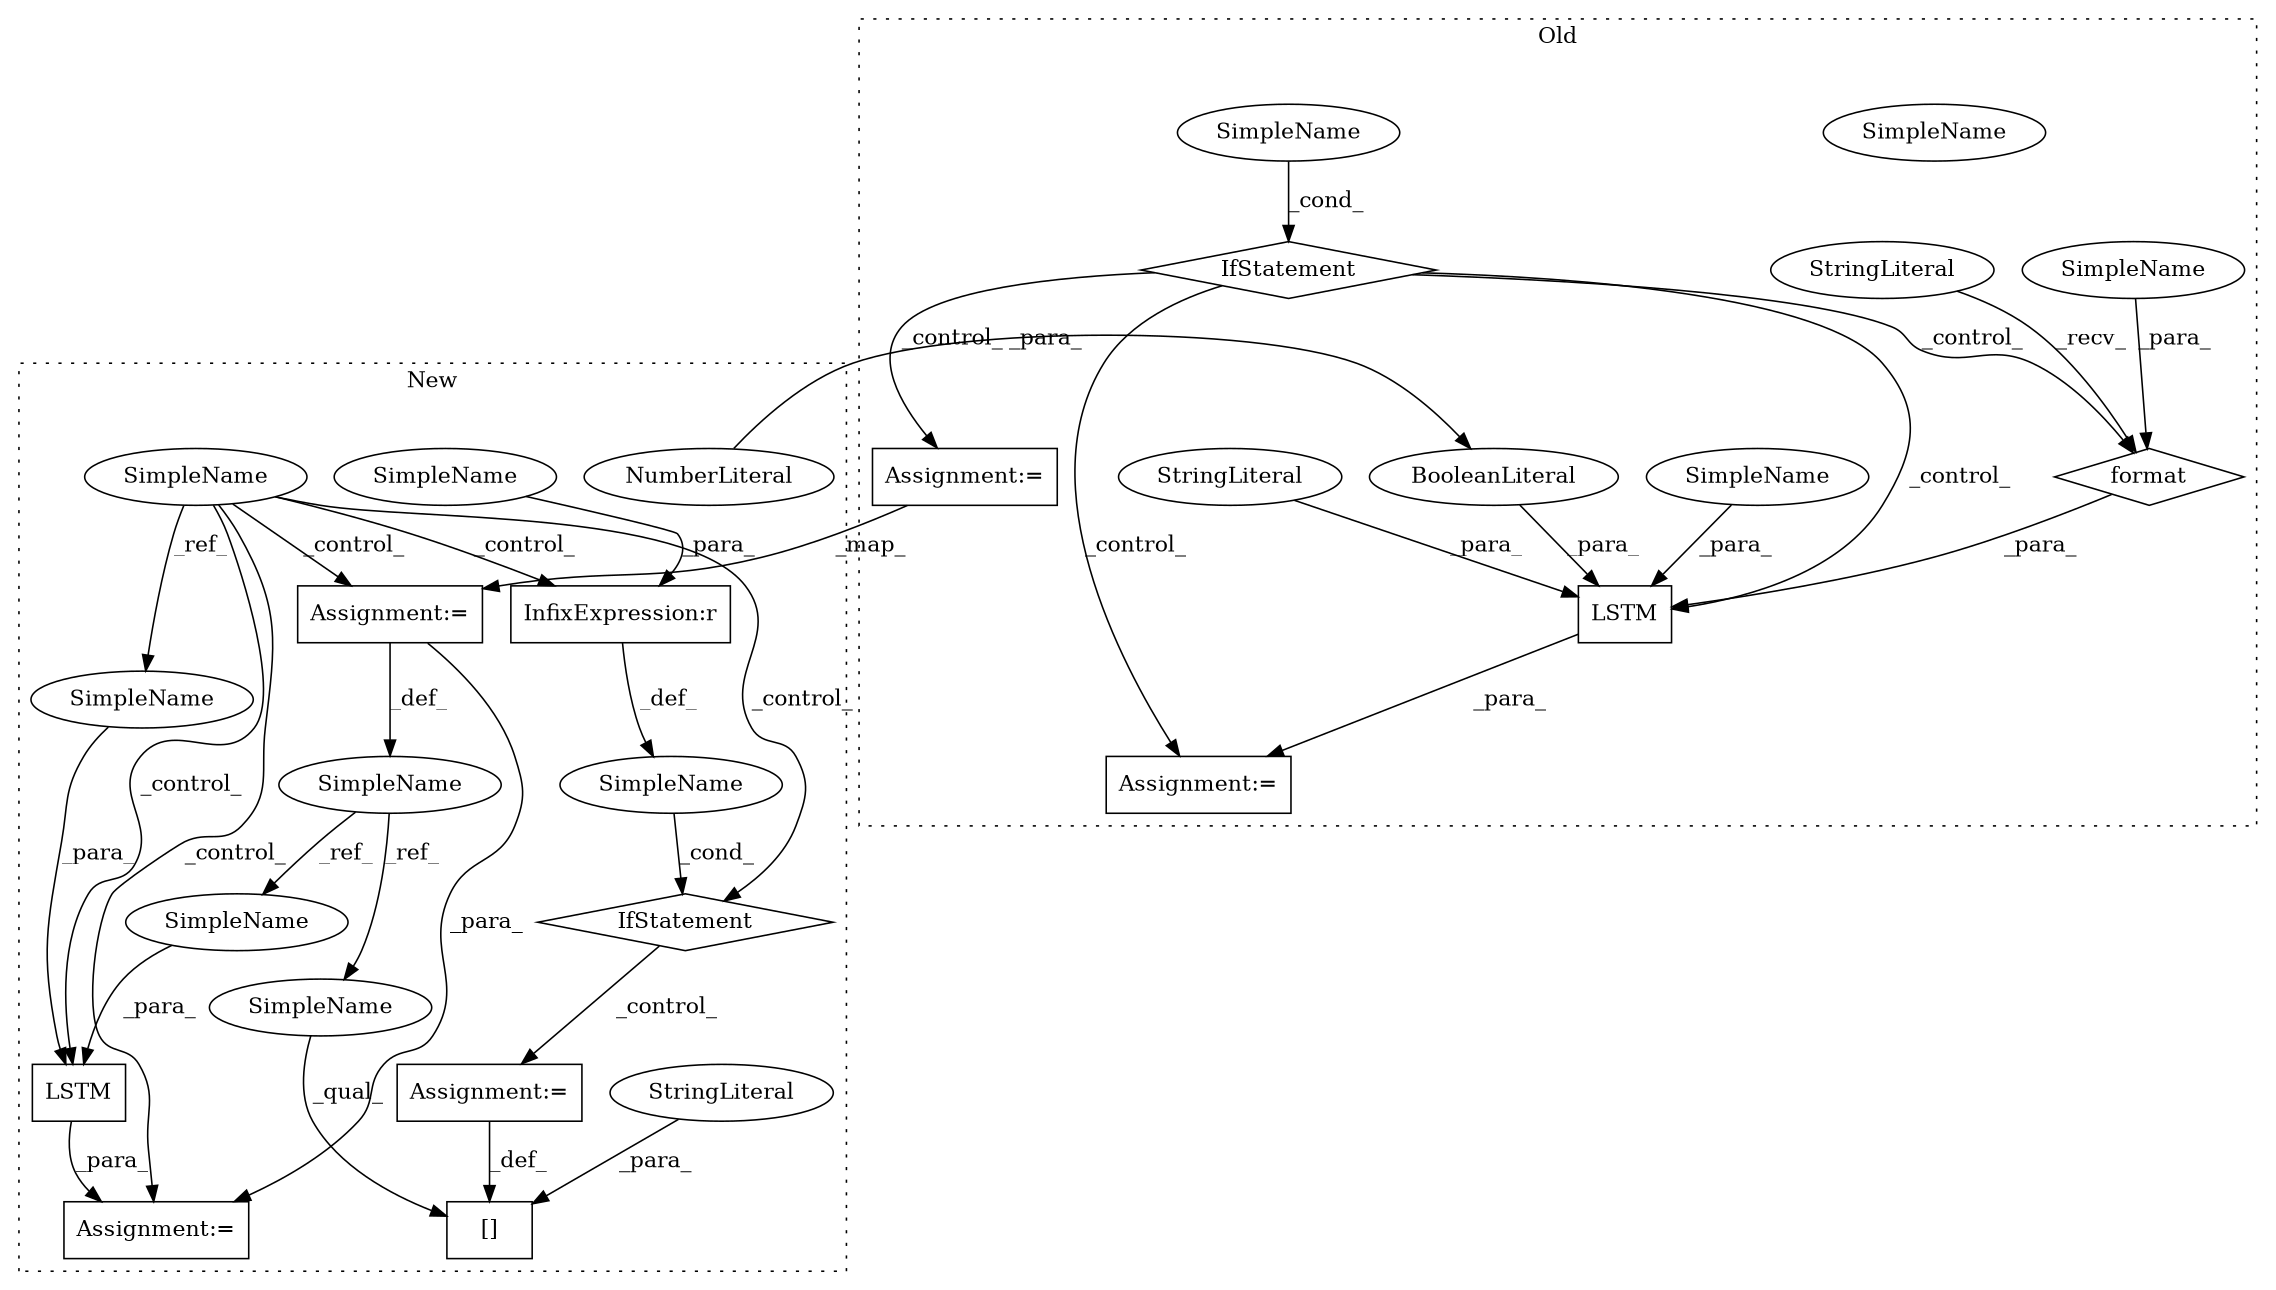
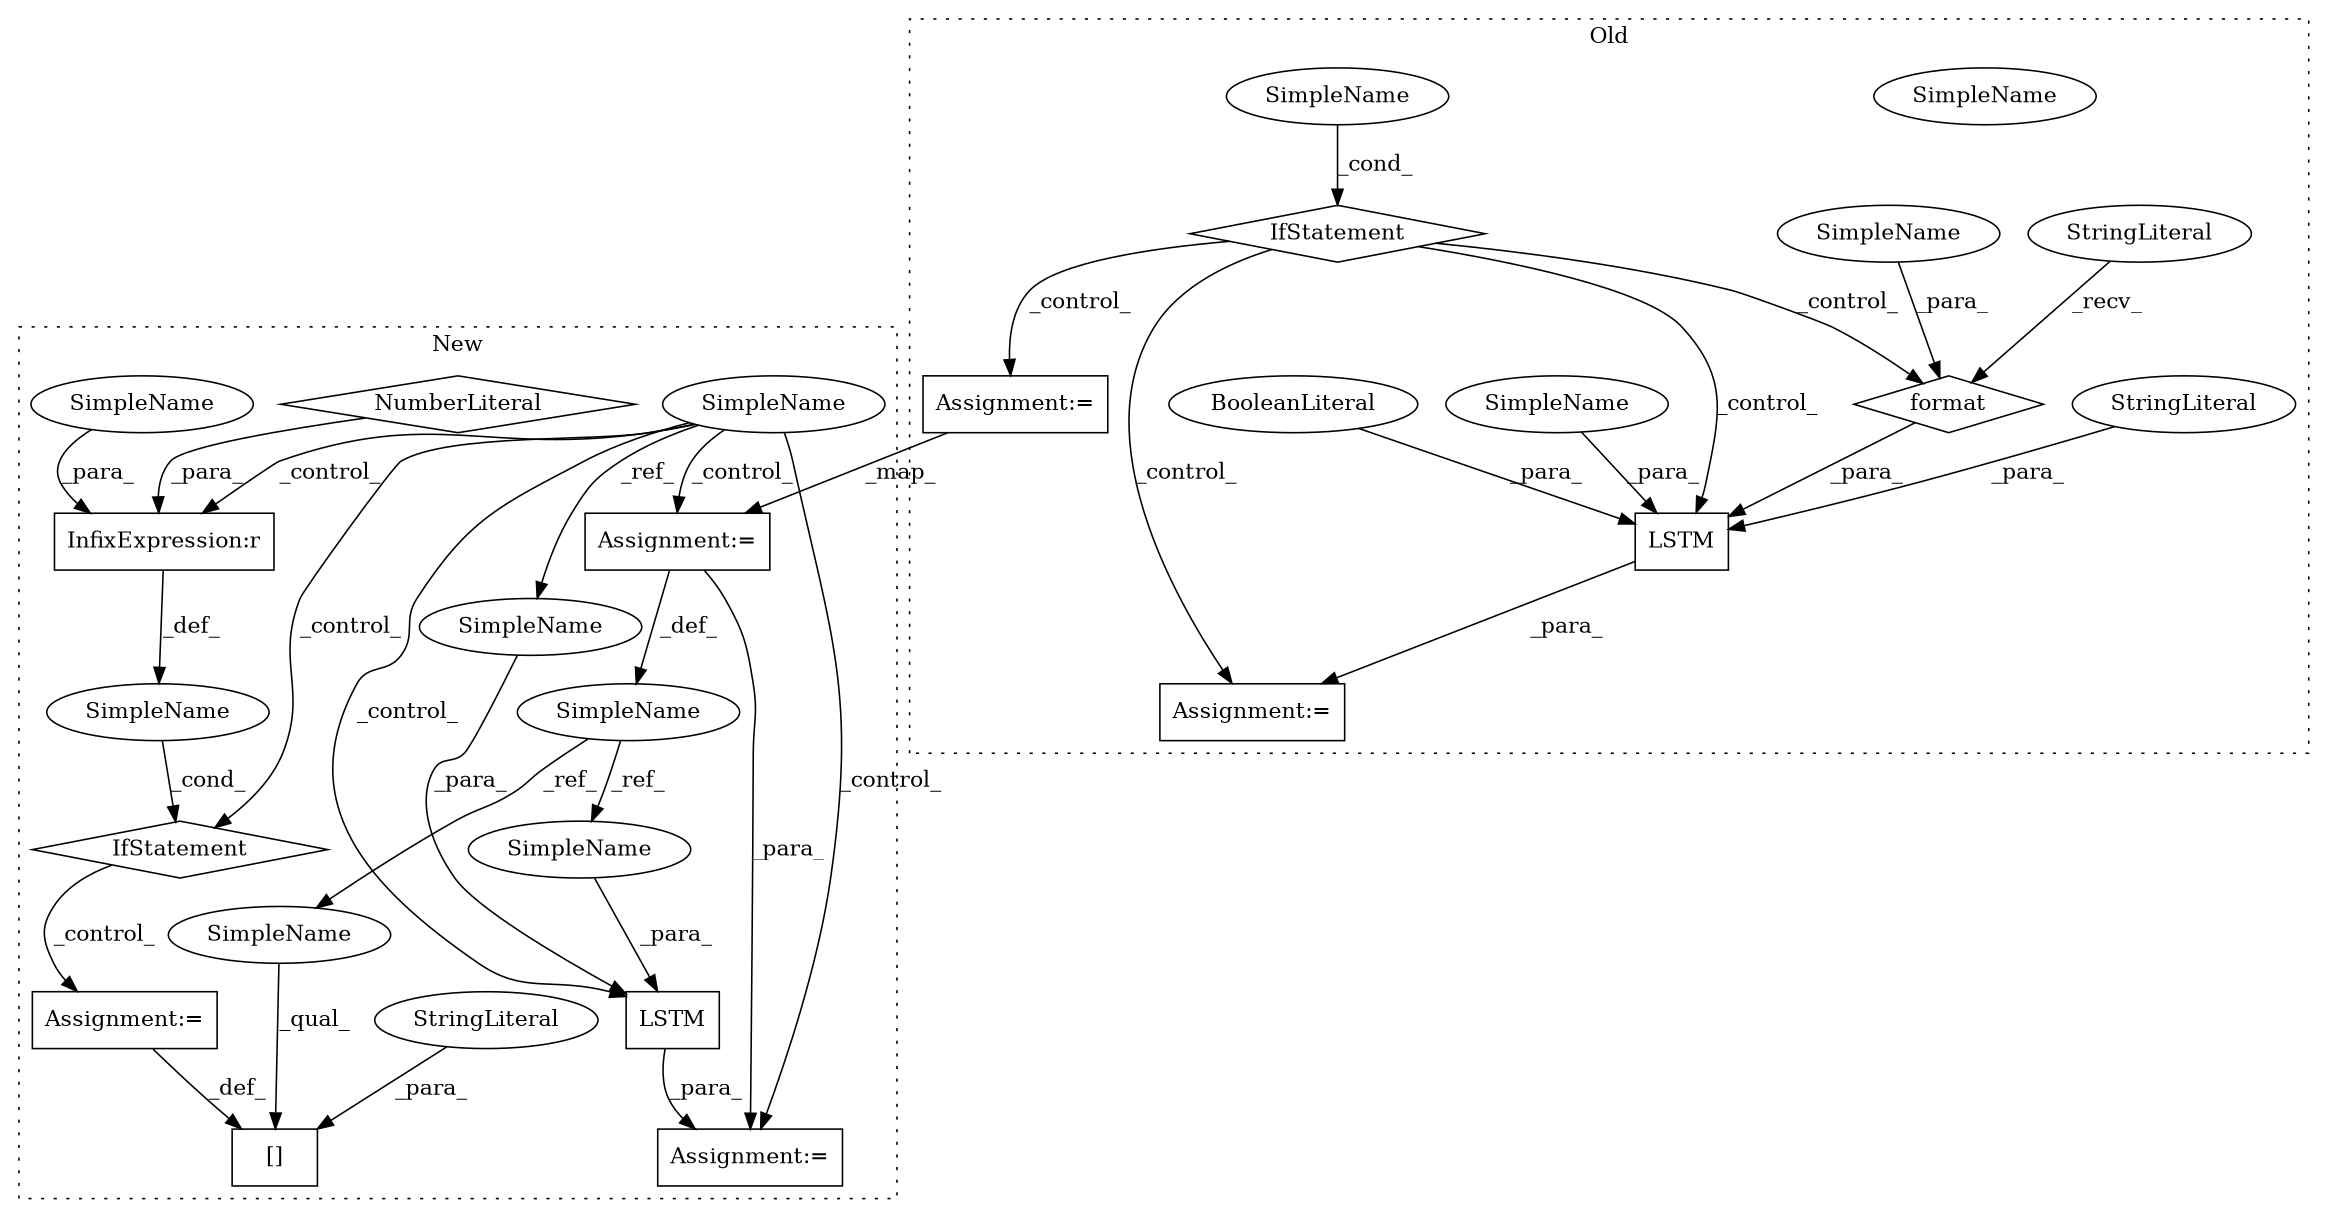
(1095, 335) -> (247, 438)
(709, 477) -> (458, 404)
